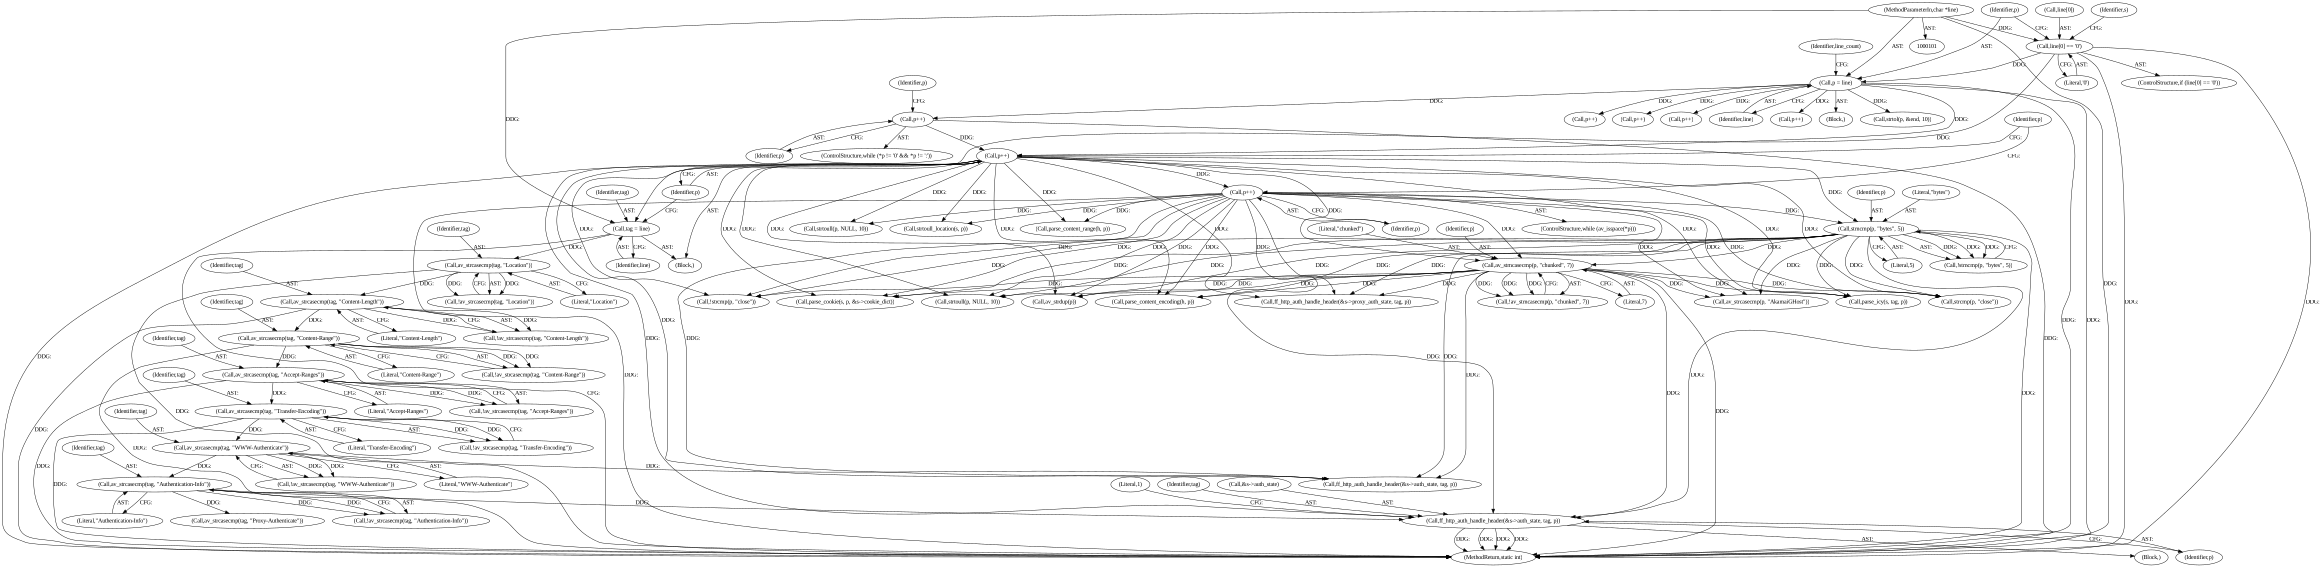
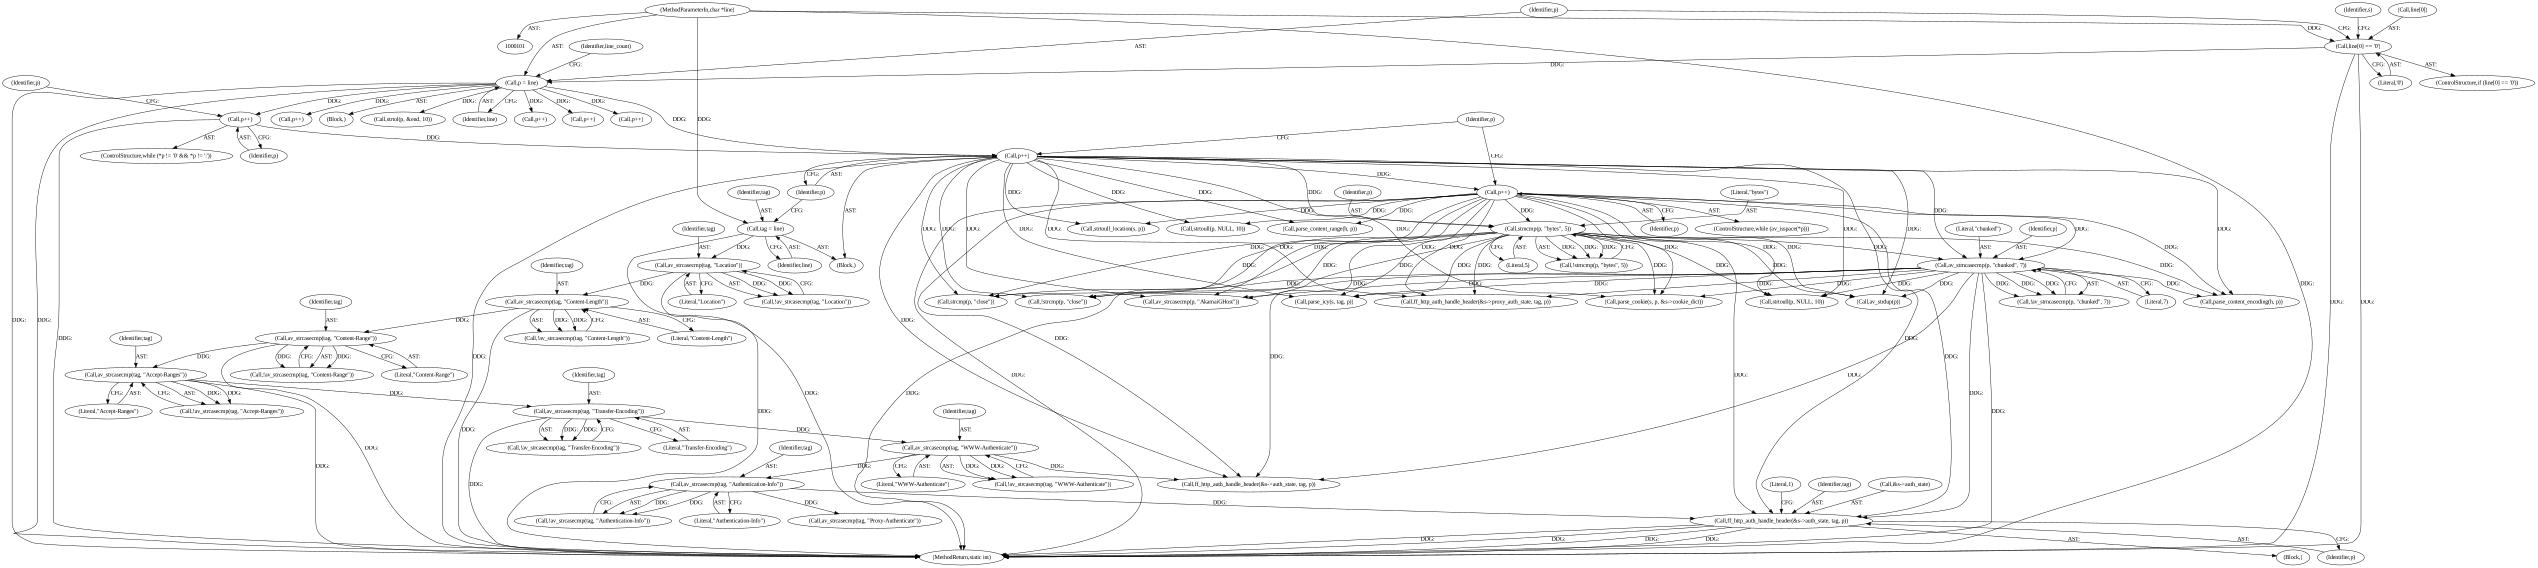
(1309, 134) -> none
(594, 393) -> (813, 393)
